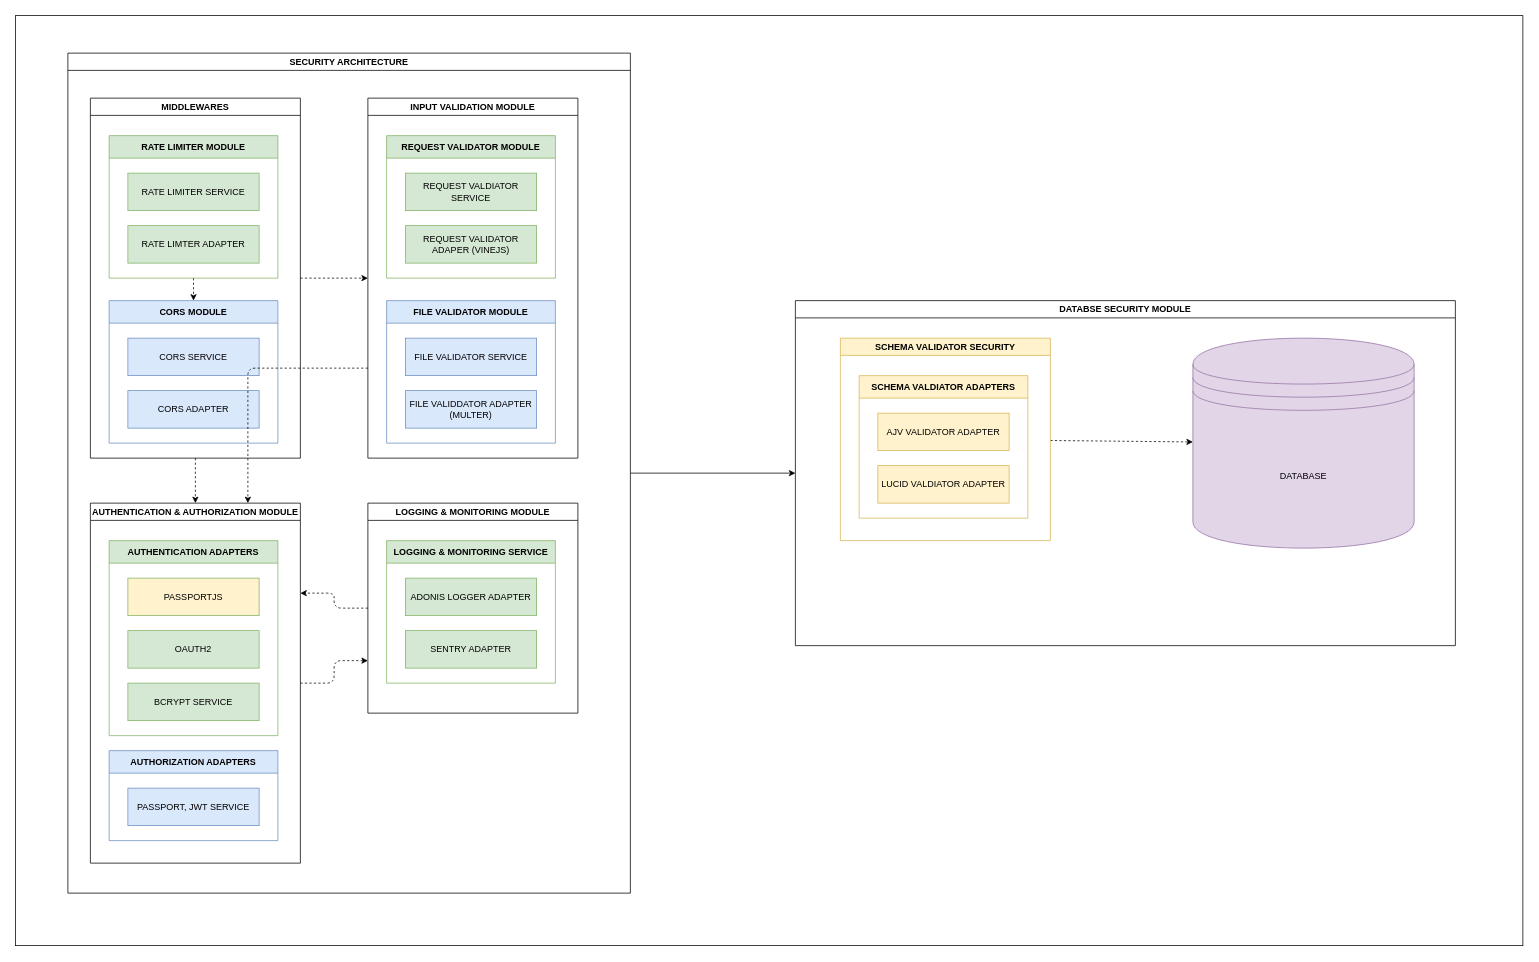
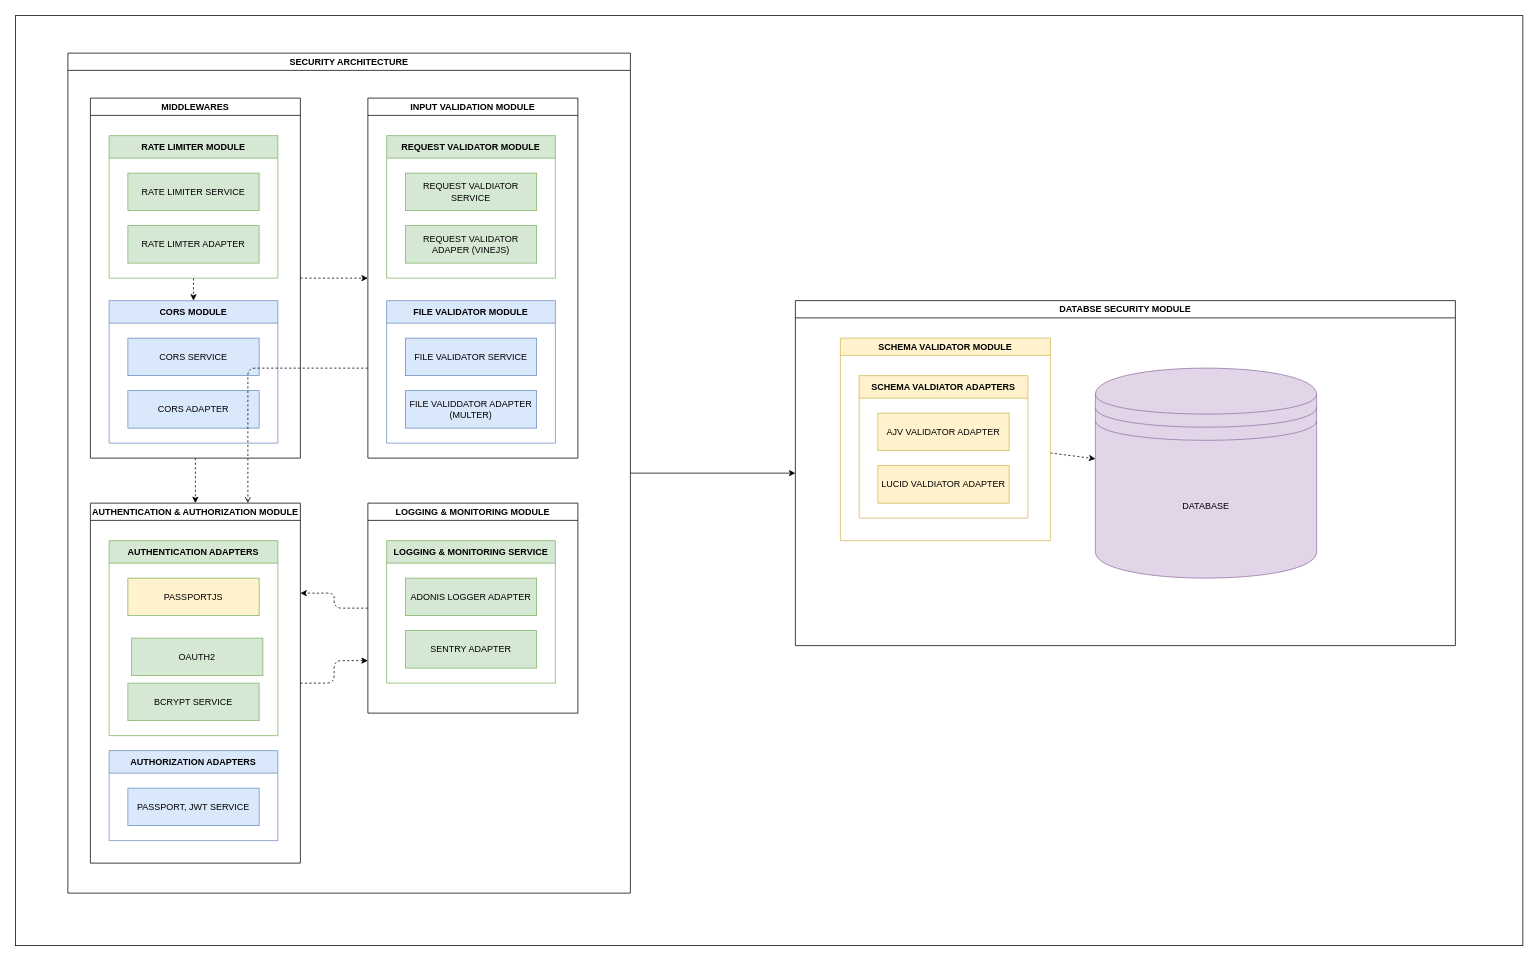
(945, 347) -> (945, 347)
(1304, 443) -> (1206, 473)
(248, 496) -> (248, 498)
(194, 649) -> (197, 657)
